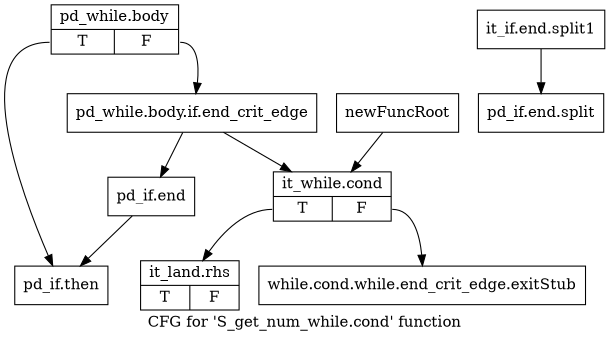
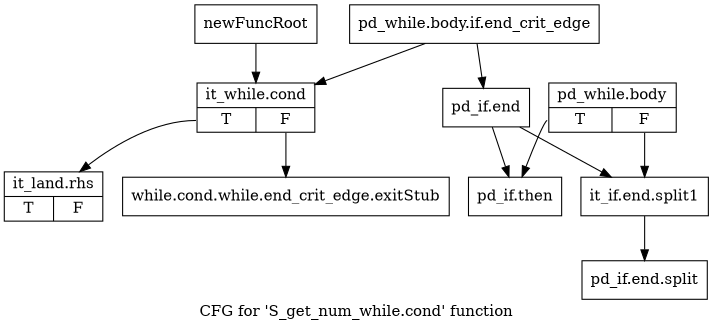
(197, 58) -> (645, 150)
none -> (561, 150)
